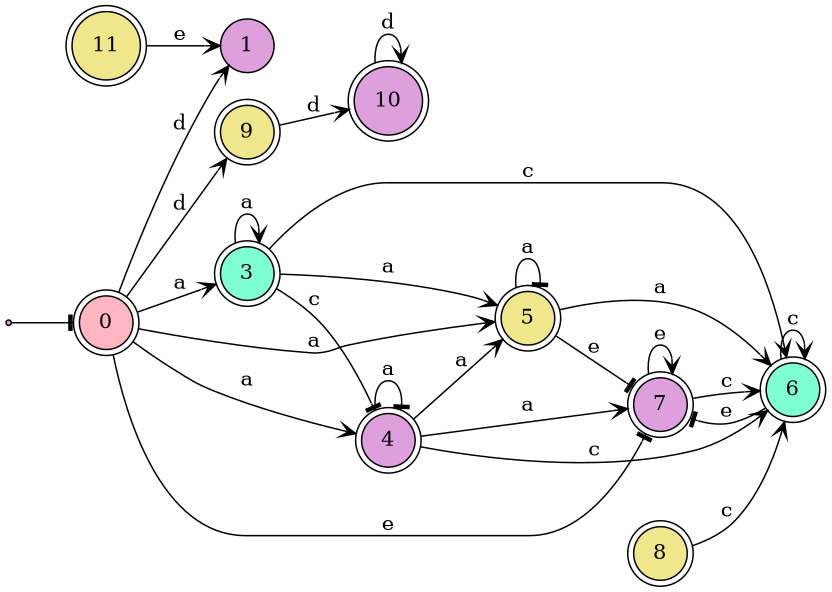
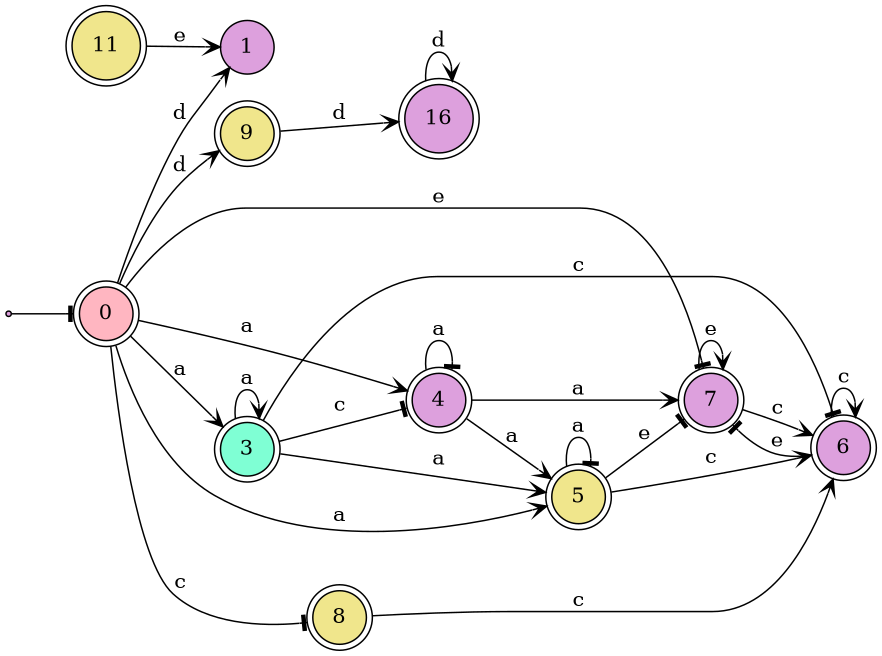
(388, 101) -> (439, 119)
(563, 183) -> (552, 277)
(660, 288) -> (711, 457)
(793, 390) -> (844, 448)
(592, 462) -> none
none -> (145, 539)
